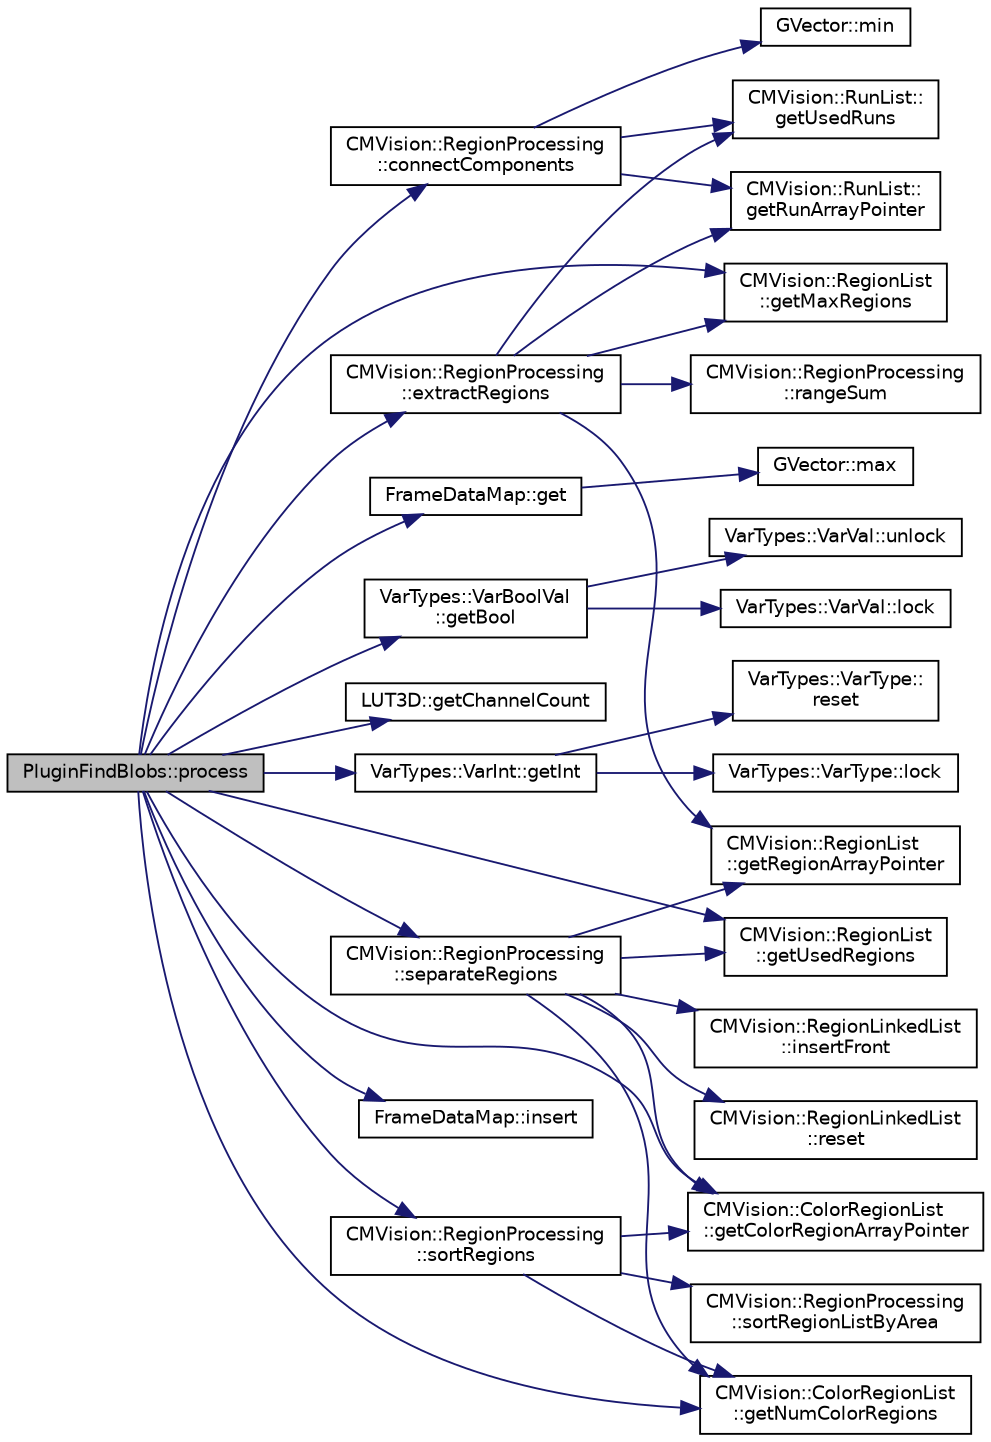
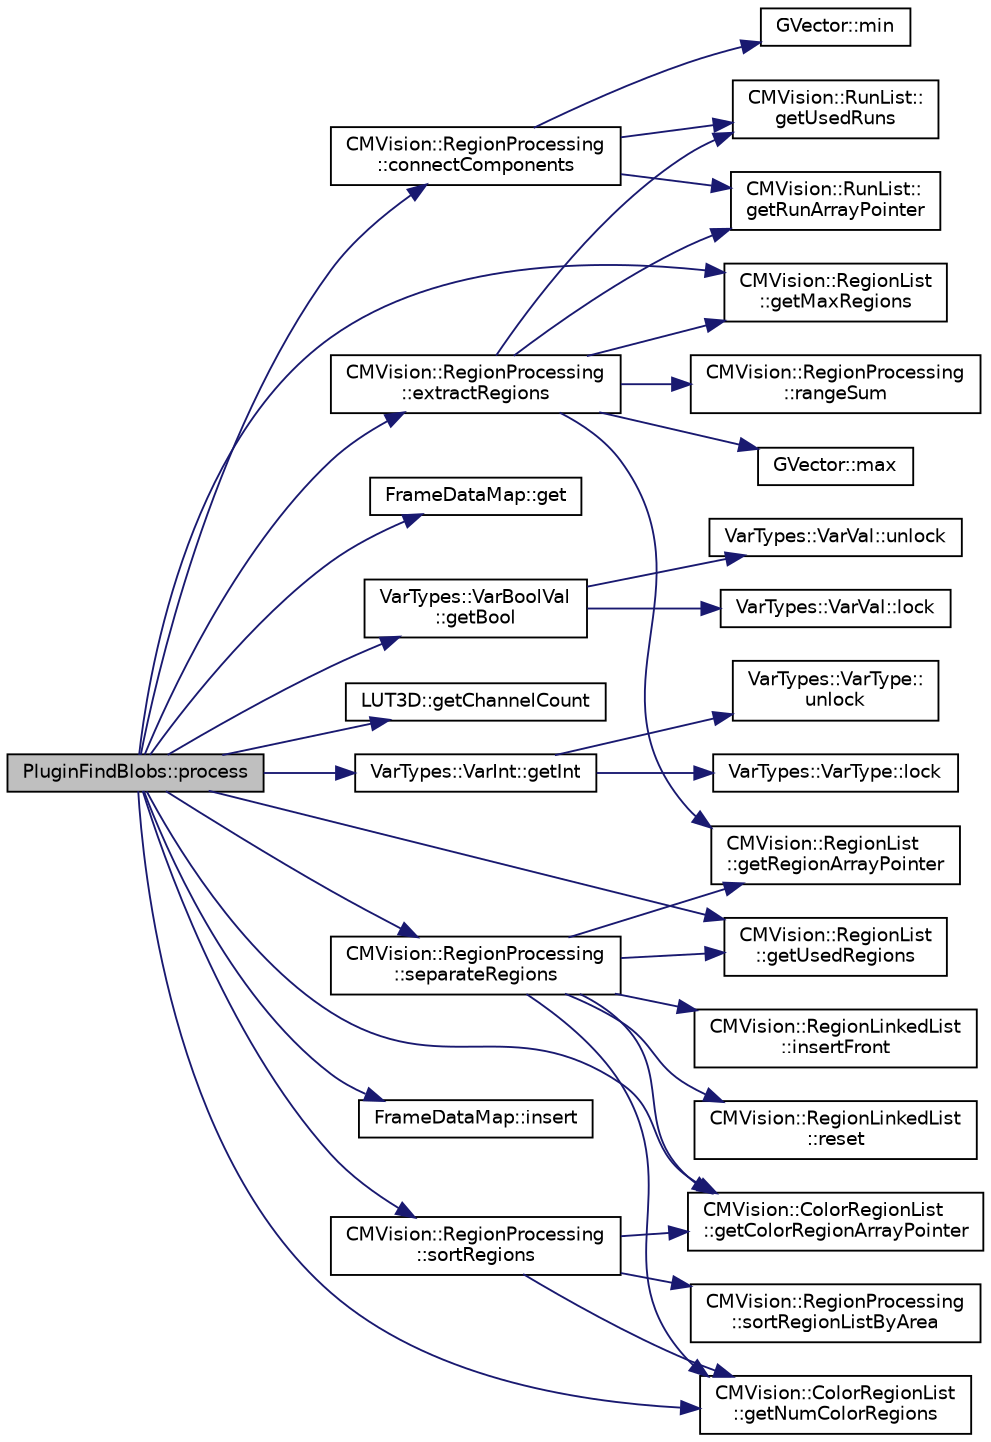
(660, 481) -> (669, 428)
(836, 691) -> (836, 691)
